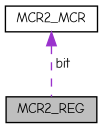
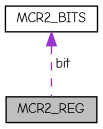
(51, 19) -> (51, 19)
